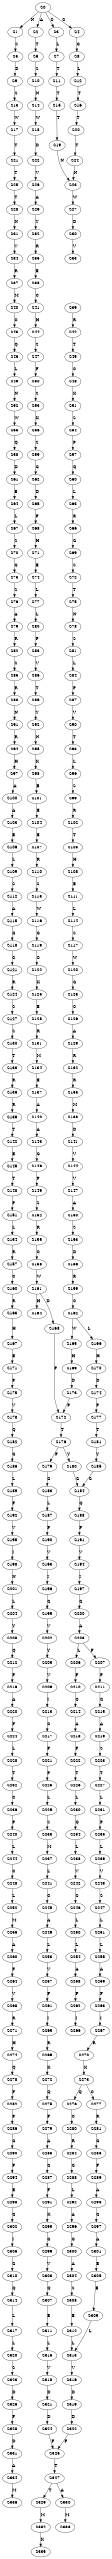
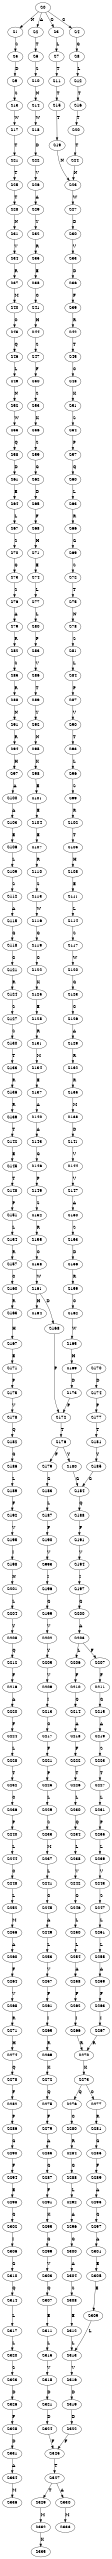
none -> (73, 283)
(96, 1344) -> none
(47, 1565) -> (47, 1565)
none -> (79, 2042)
